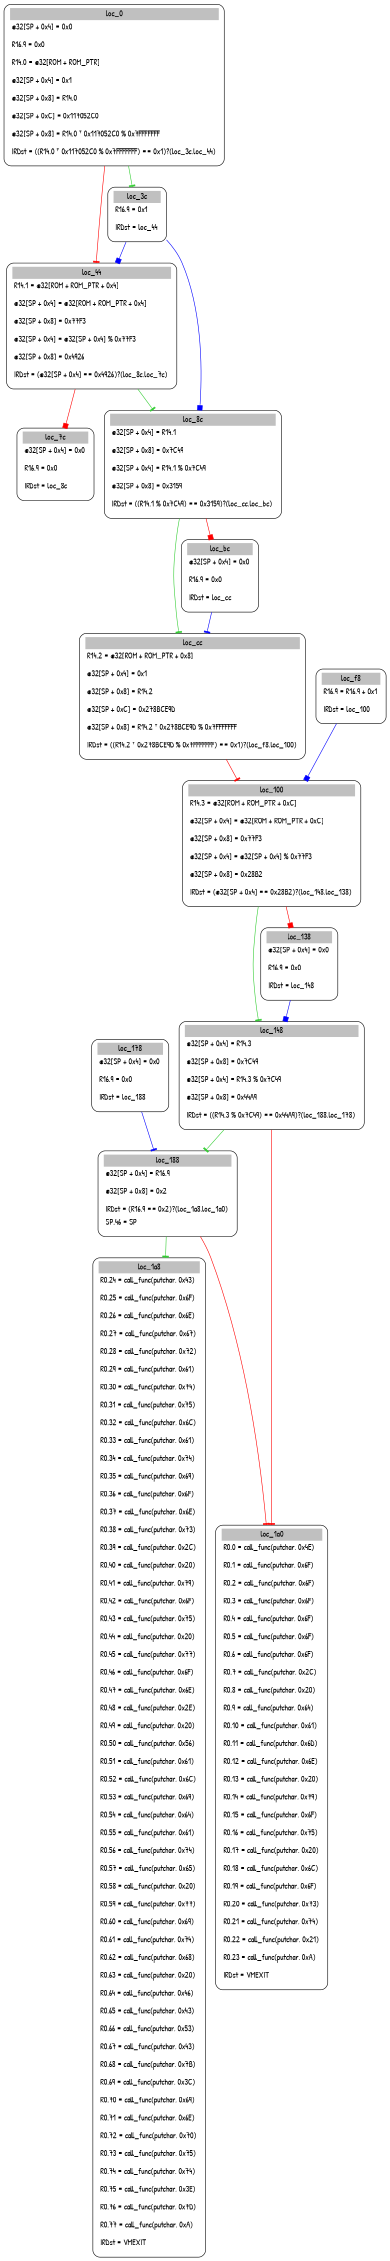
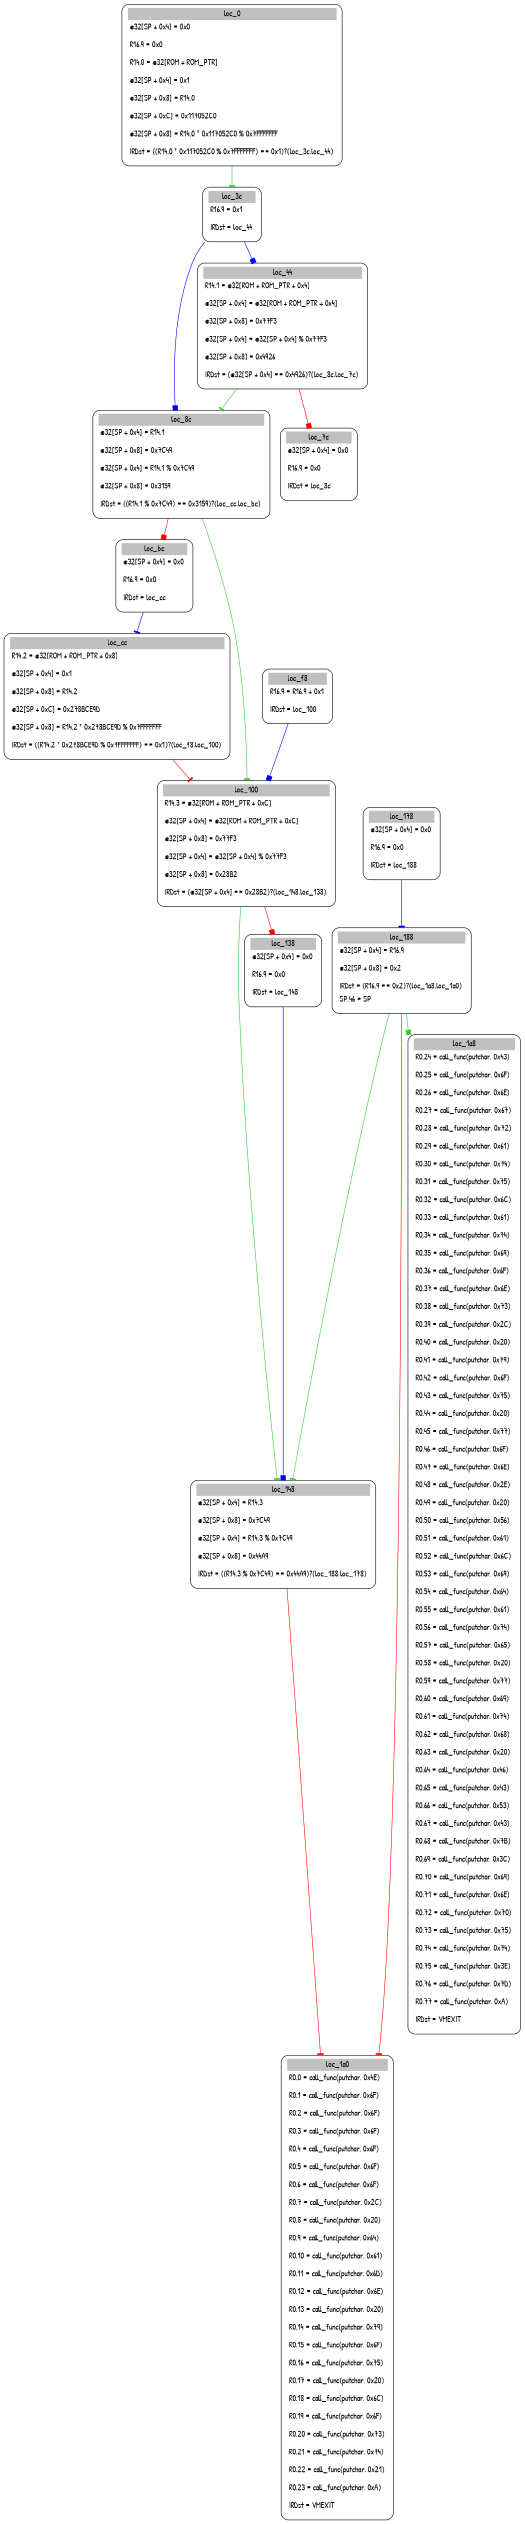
(100, 213) -> none
(174, 574) -> (237, 646)
(216, 1139) -> (338, 1245)
(166, 1246) -> (407, 1021)
